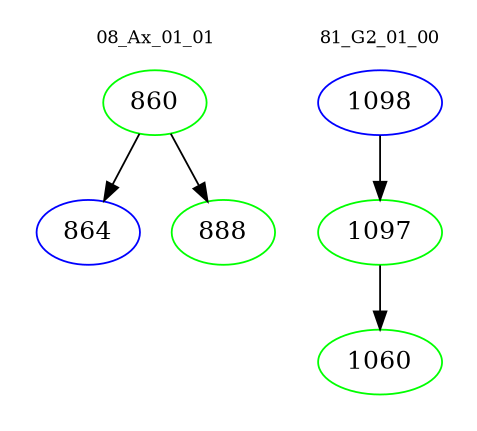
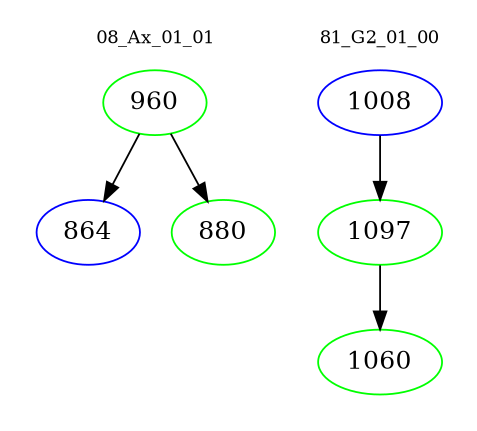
(155, 103) -> (155, 103)
(380, 103) -> (380, 103)
(223, 232) -> (223, 232)
